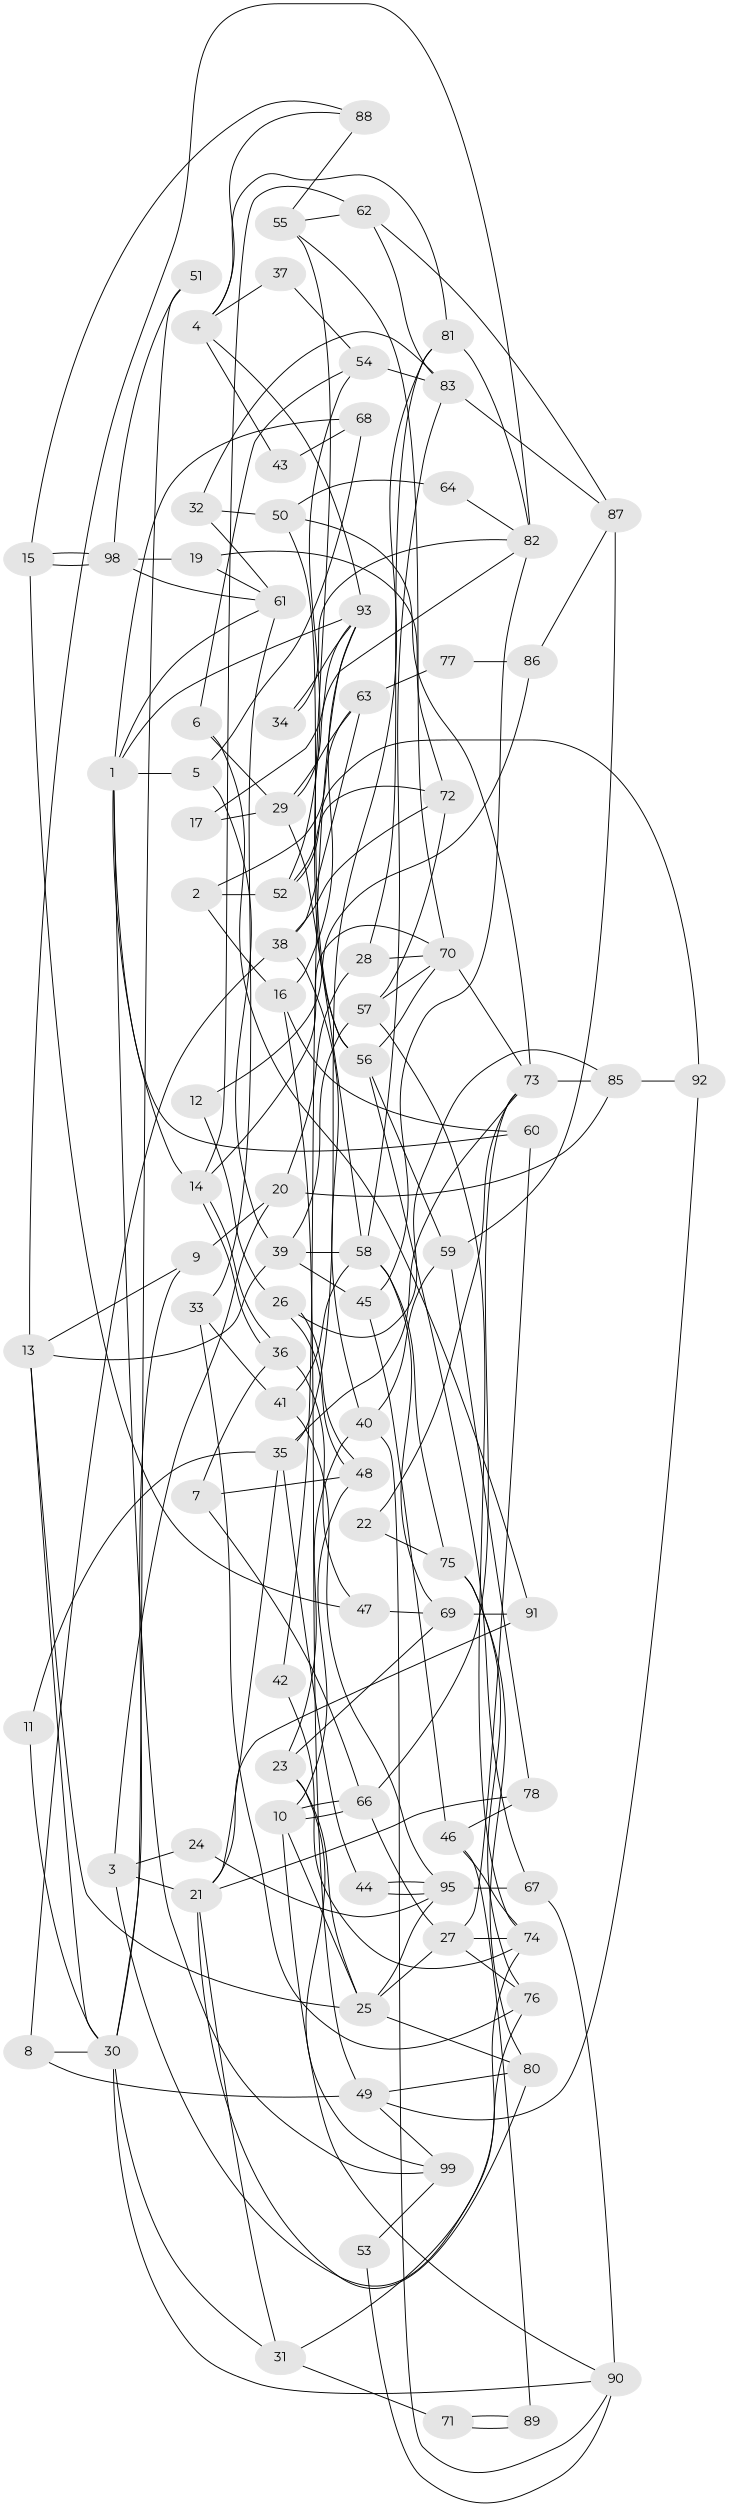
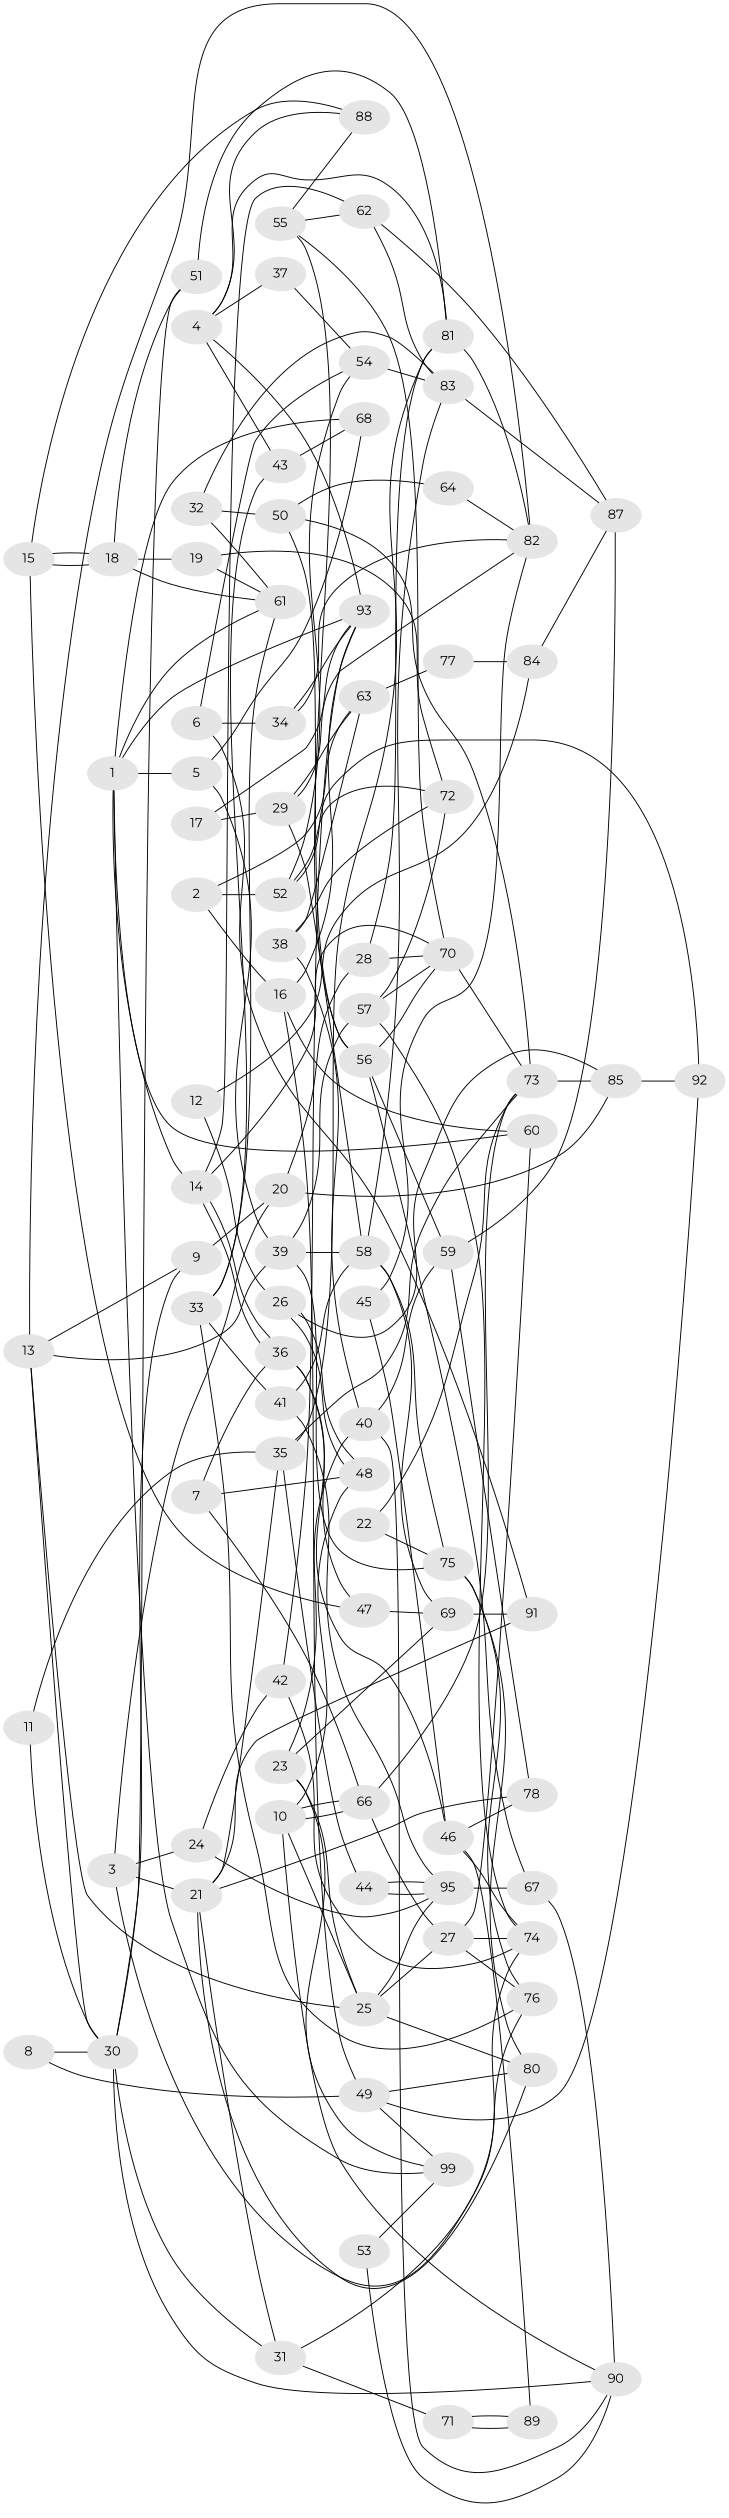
none -> (356, 74)
(113, 559) -> (113, 559)
(532, 662) -> (532, 662)
(239, 766) -> (246, 723)
none -> (238, 867)
(322, 1278) -> (336, 1545)
(89, 1477) -> none
none -> (338, 1632)
none -> (230, 1760)
